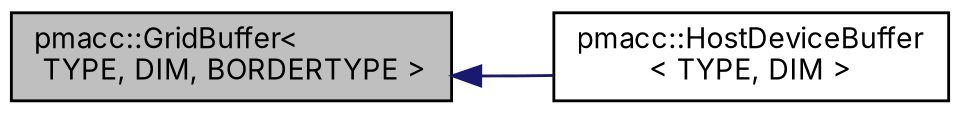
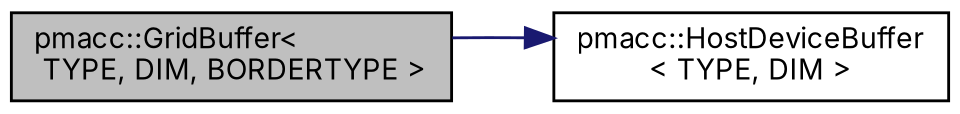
(517, 76) -> (488, 38)
